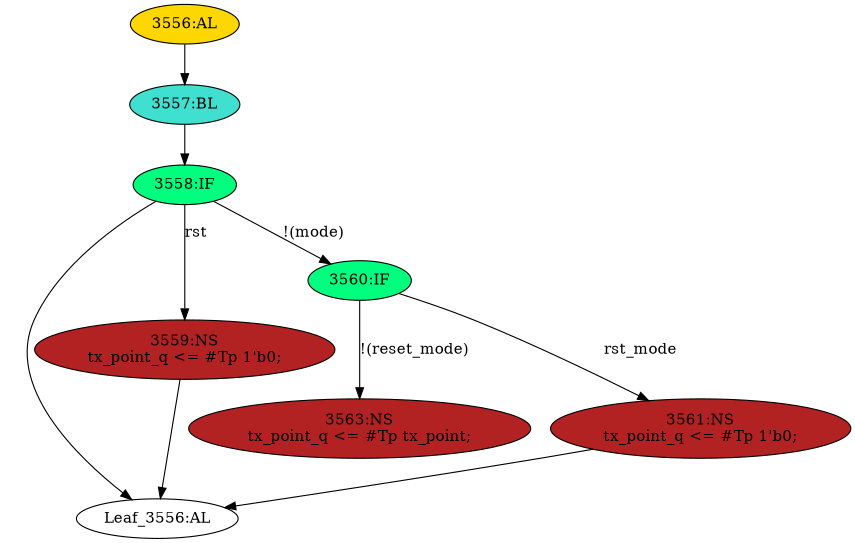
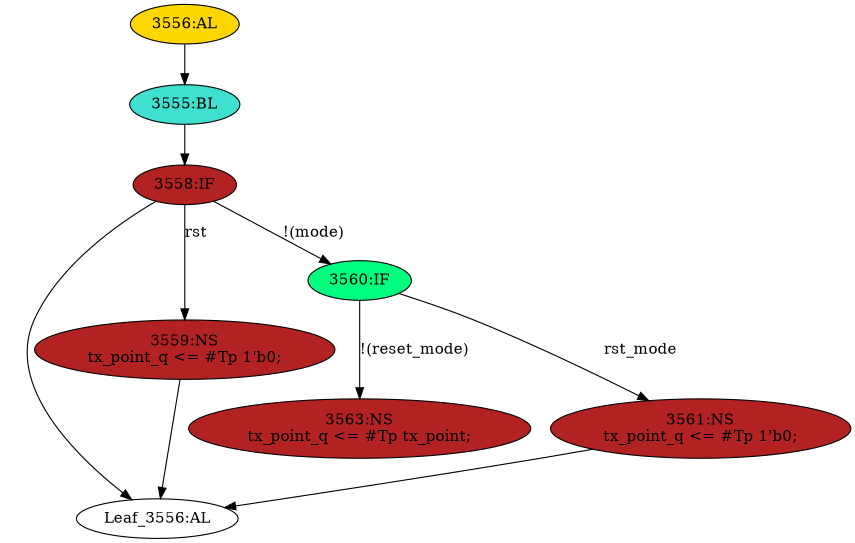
(185, 105) -> (185, 105)
(185, 185) -> (185, 185)
